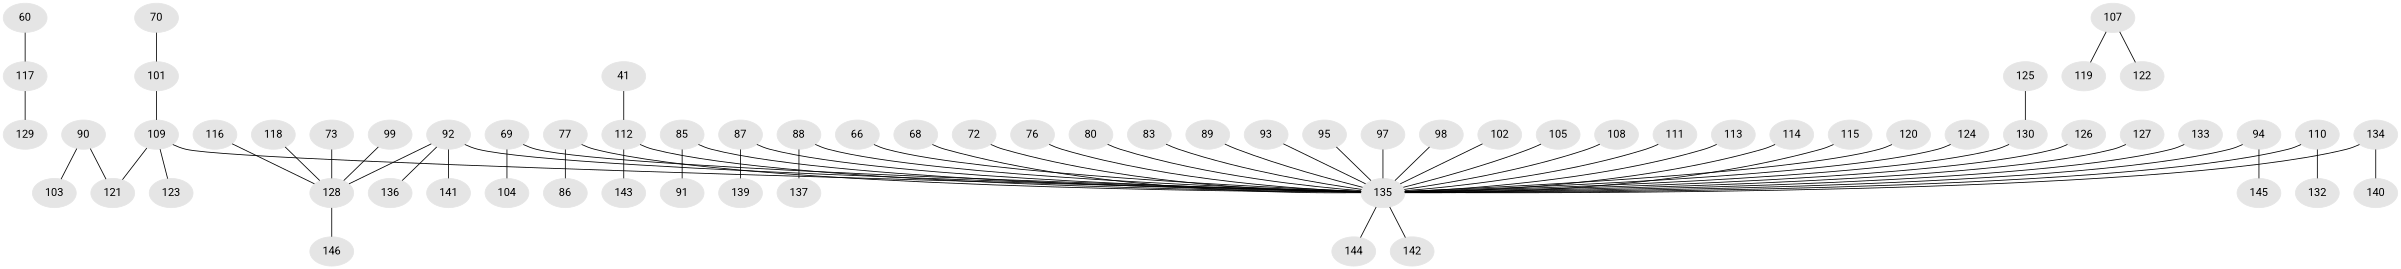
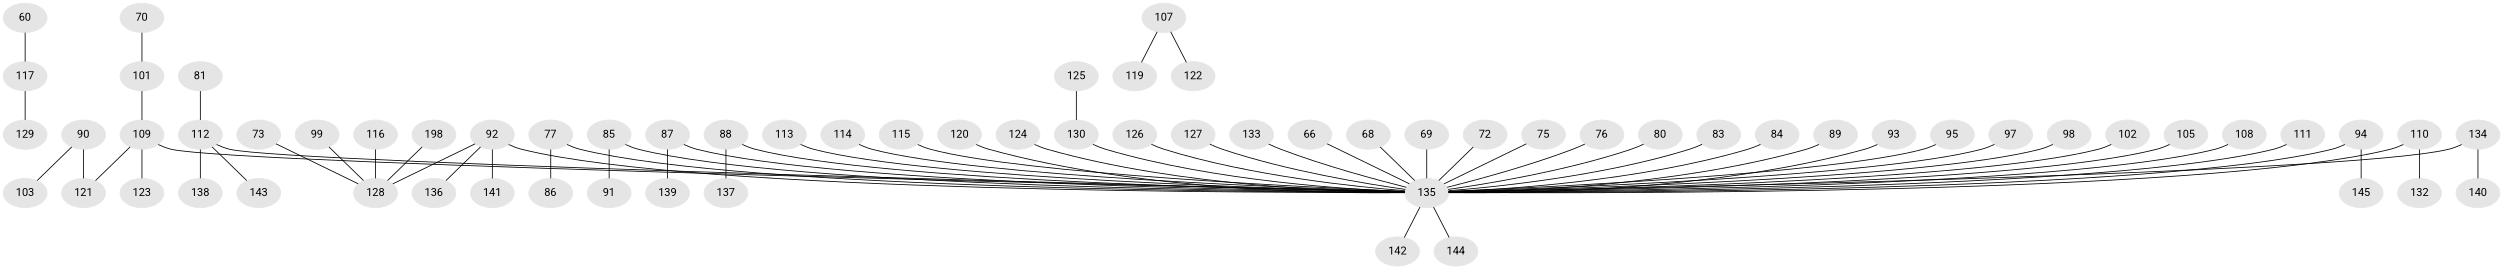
(624, 76) -> (200, 76)
(273, 135) -> (434, 135)
none -> (1544, 135)
none -> (1777, 135)
none -> (200, 193)
(507, 193) -> none
(332, 251) -> none
